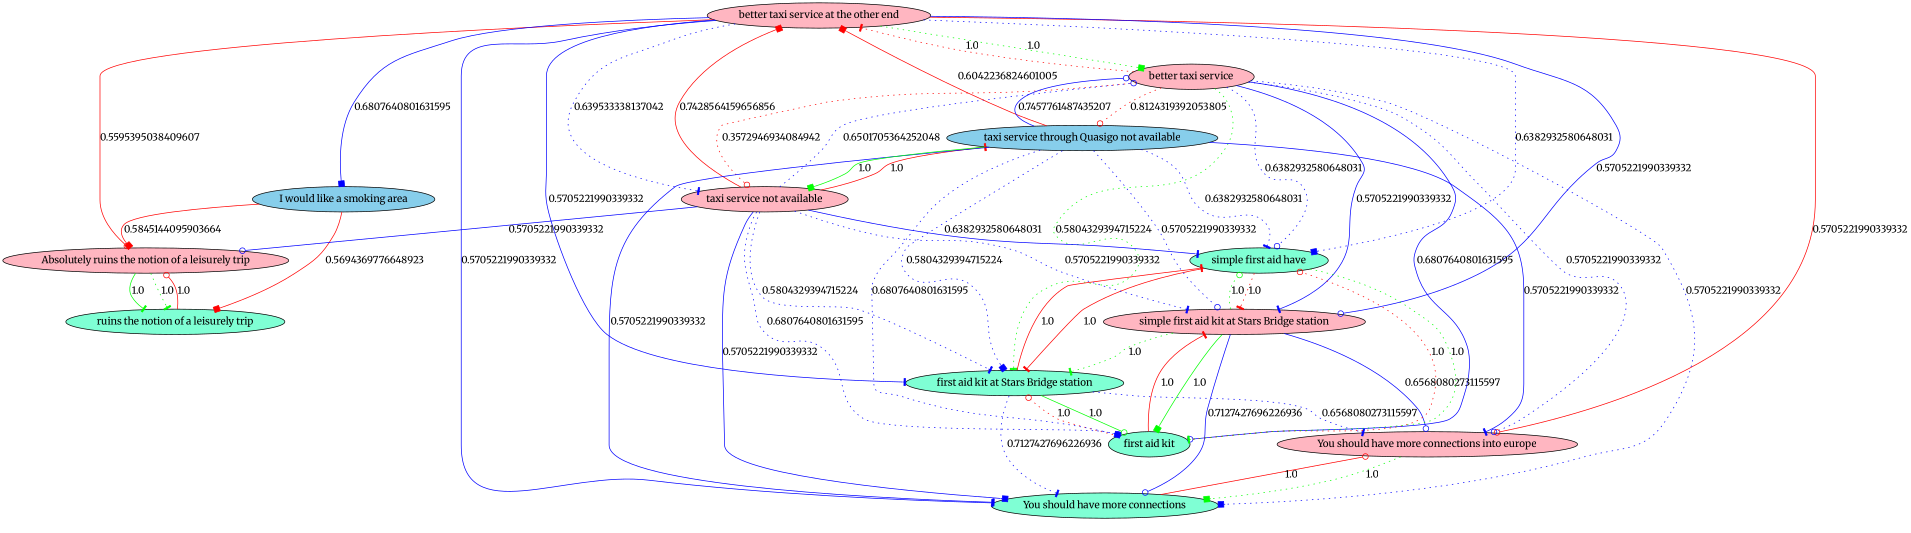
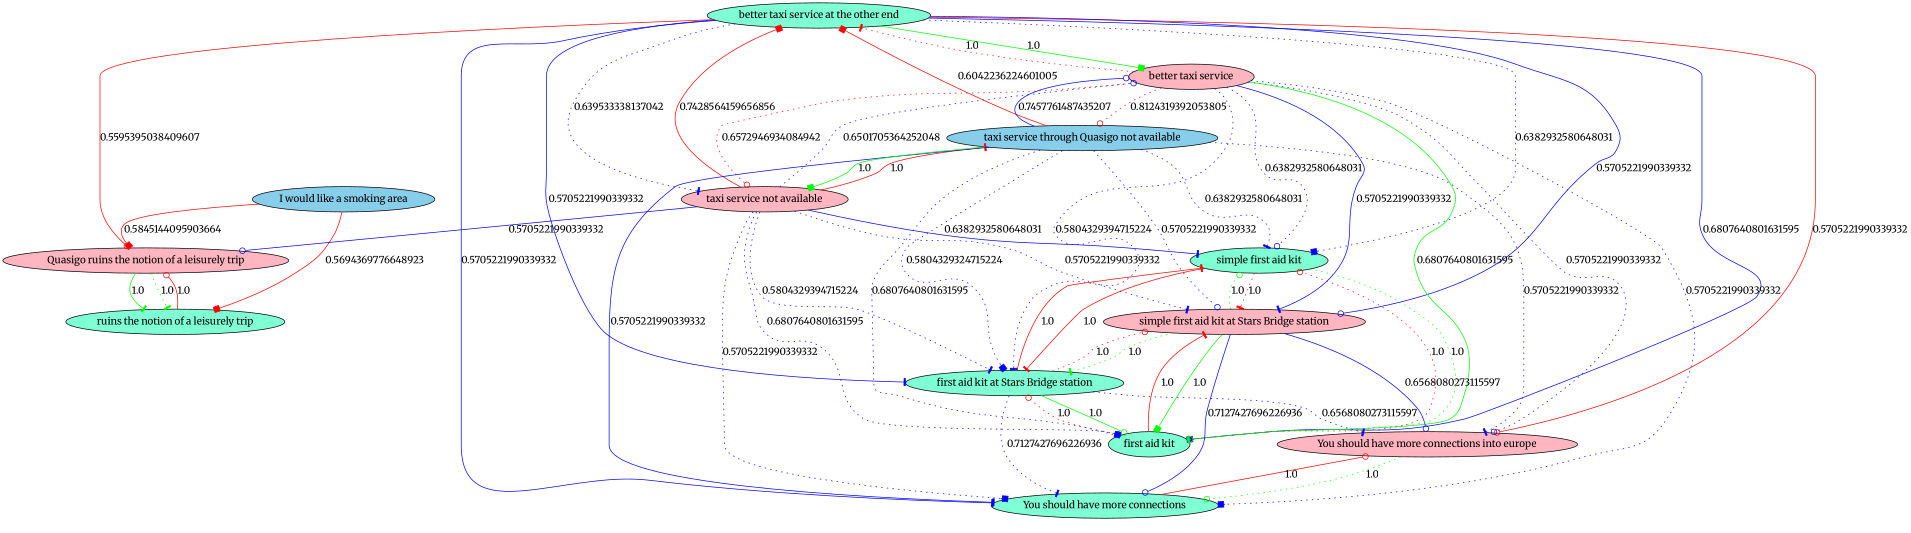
(819, 15) -> (819, 15)
(470, 36) -> (1702, 106)
(1009, 47) -> (1009, 47)
(1008, 77) -> (1008, 77)
(771, 138) -> (771, 138)
(1470, 198) -> (1470, 198)
(1054, 232) -> (1054, 232)
(146, 261) -> (146, 261)
(954, 261) -> (954, 261)
(1259, 261) -> (1259, 261)
(1440, 308) -> (1440, 308)
none -> (1095, 348)
(742, 460) -> (742, 460)
(1307, 485) -> (1307, 485)
